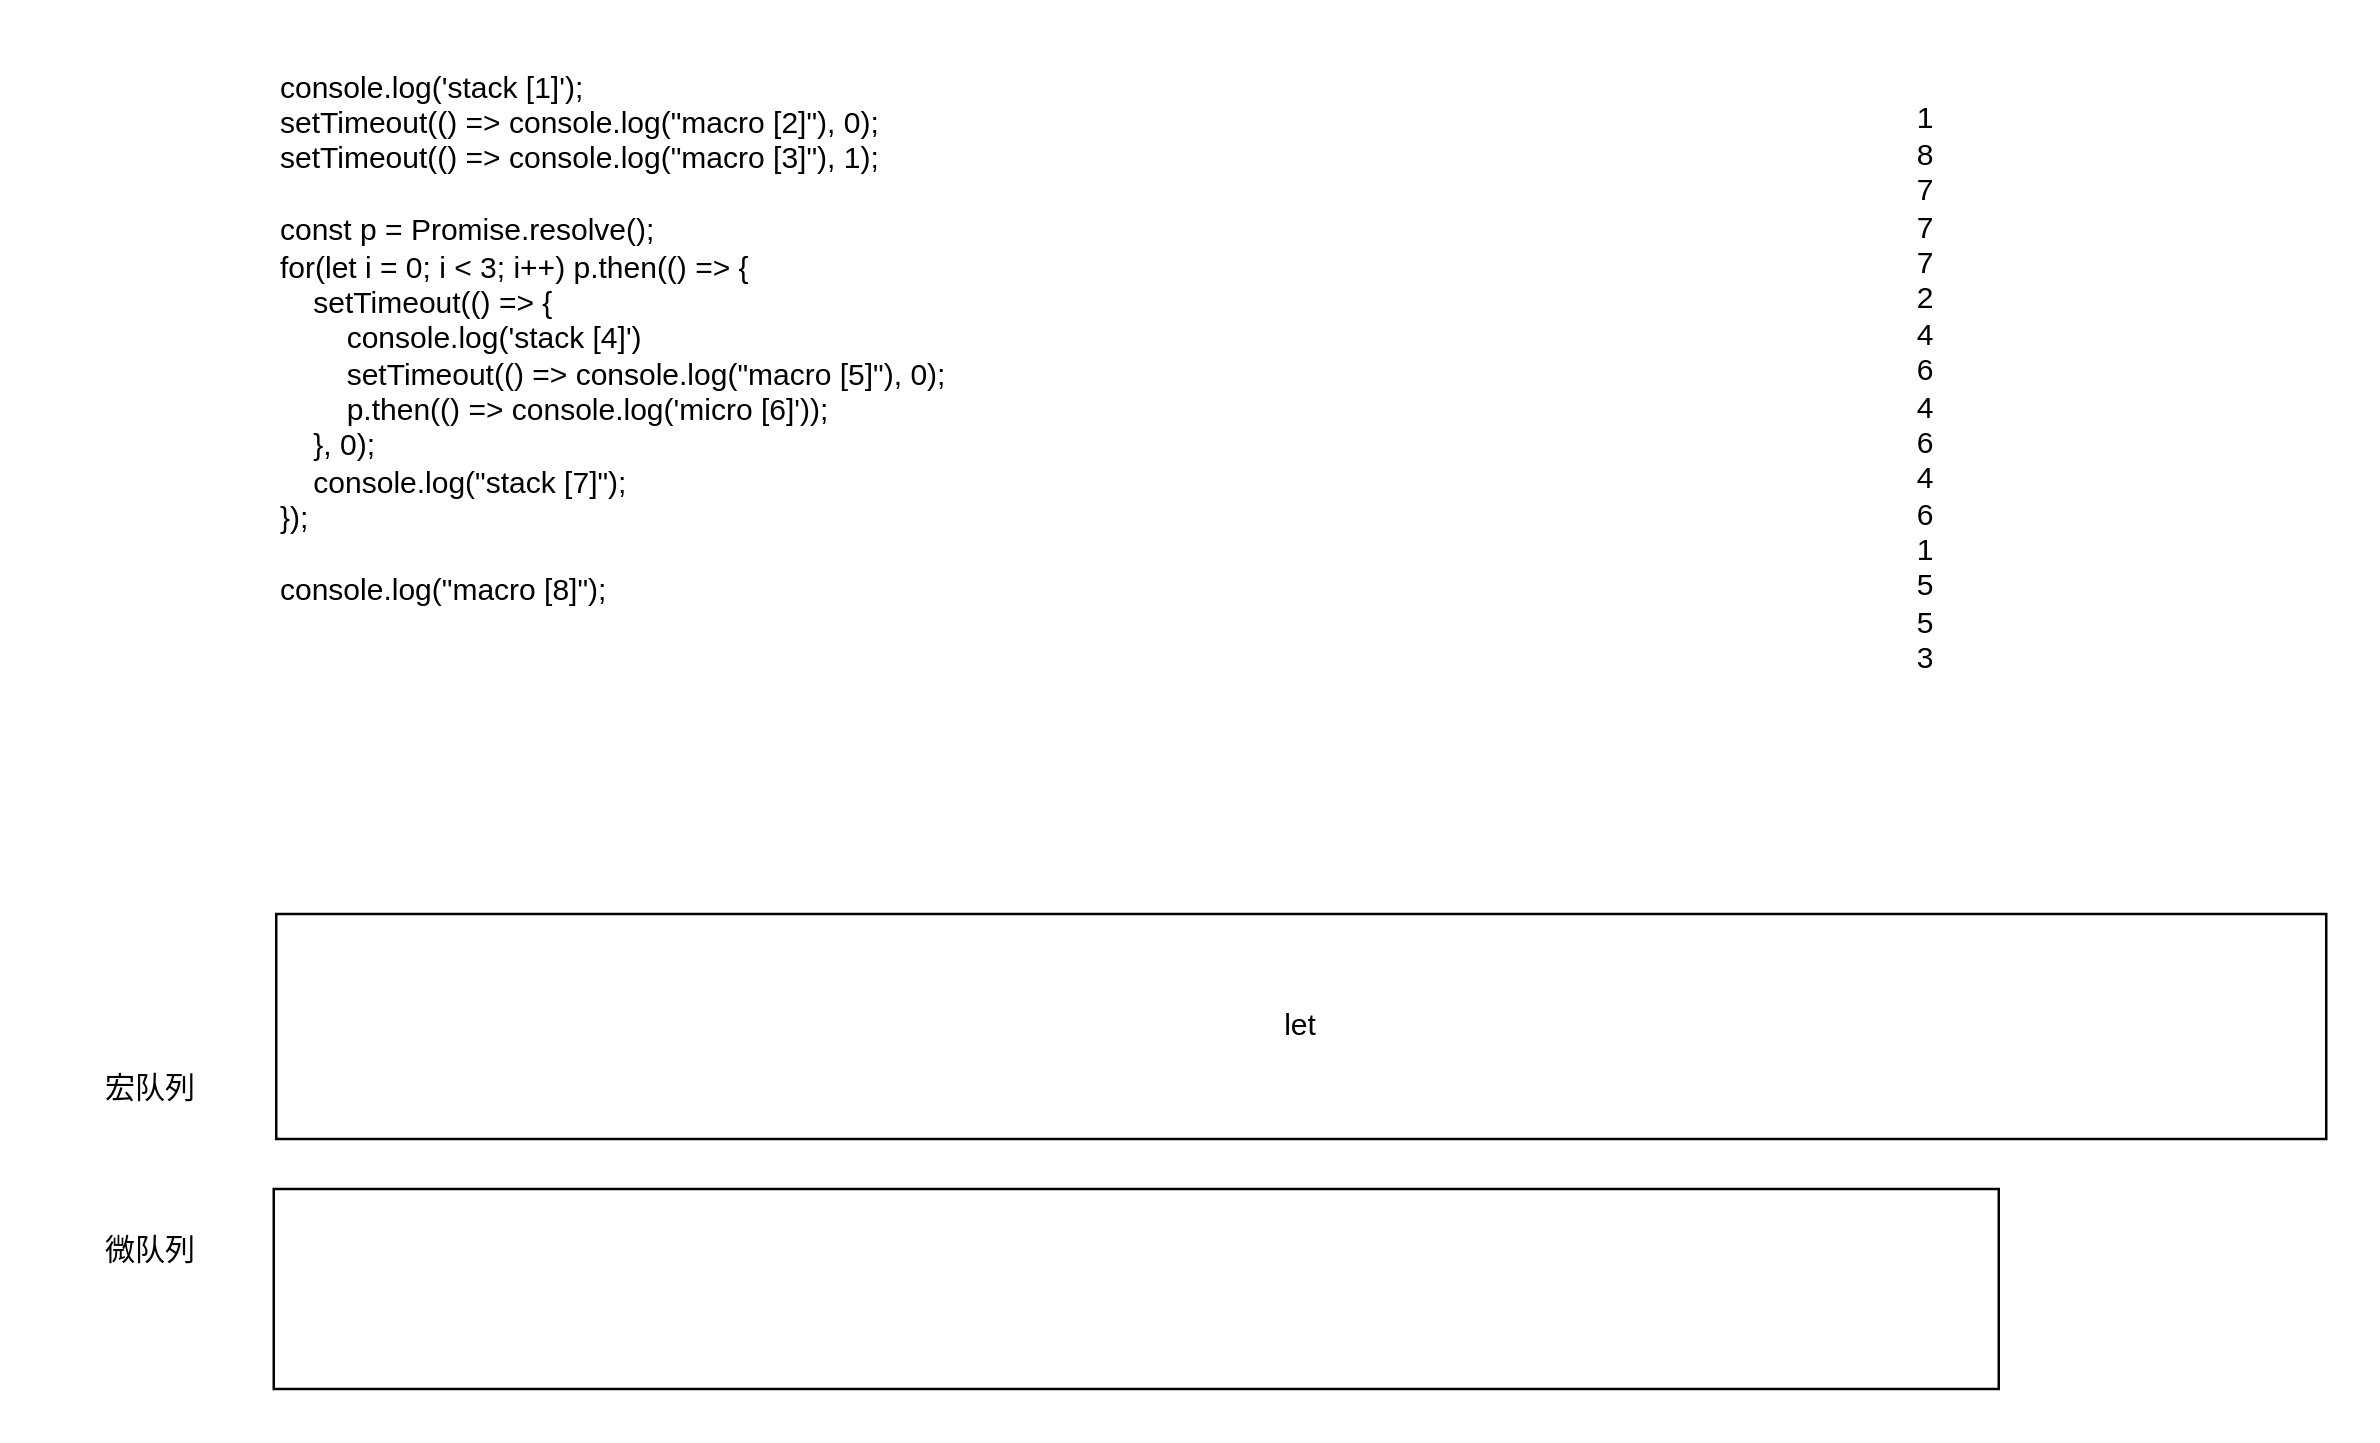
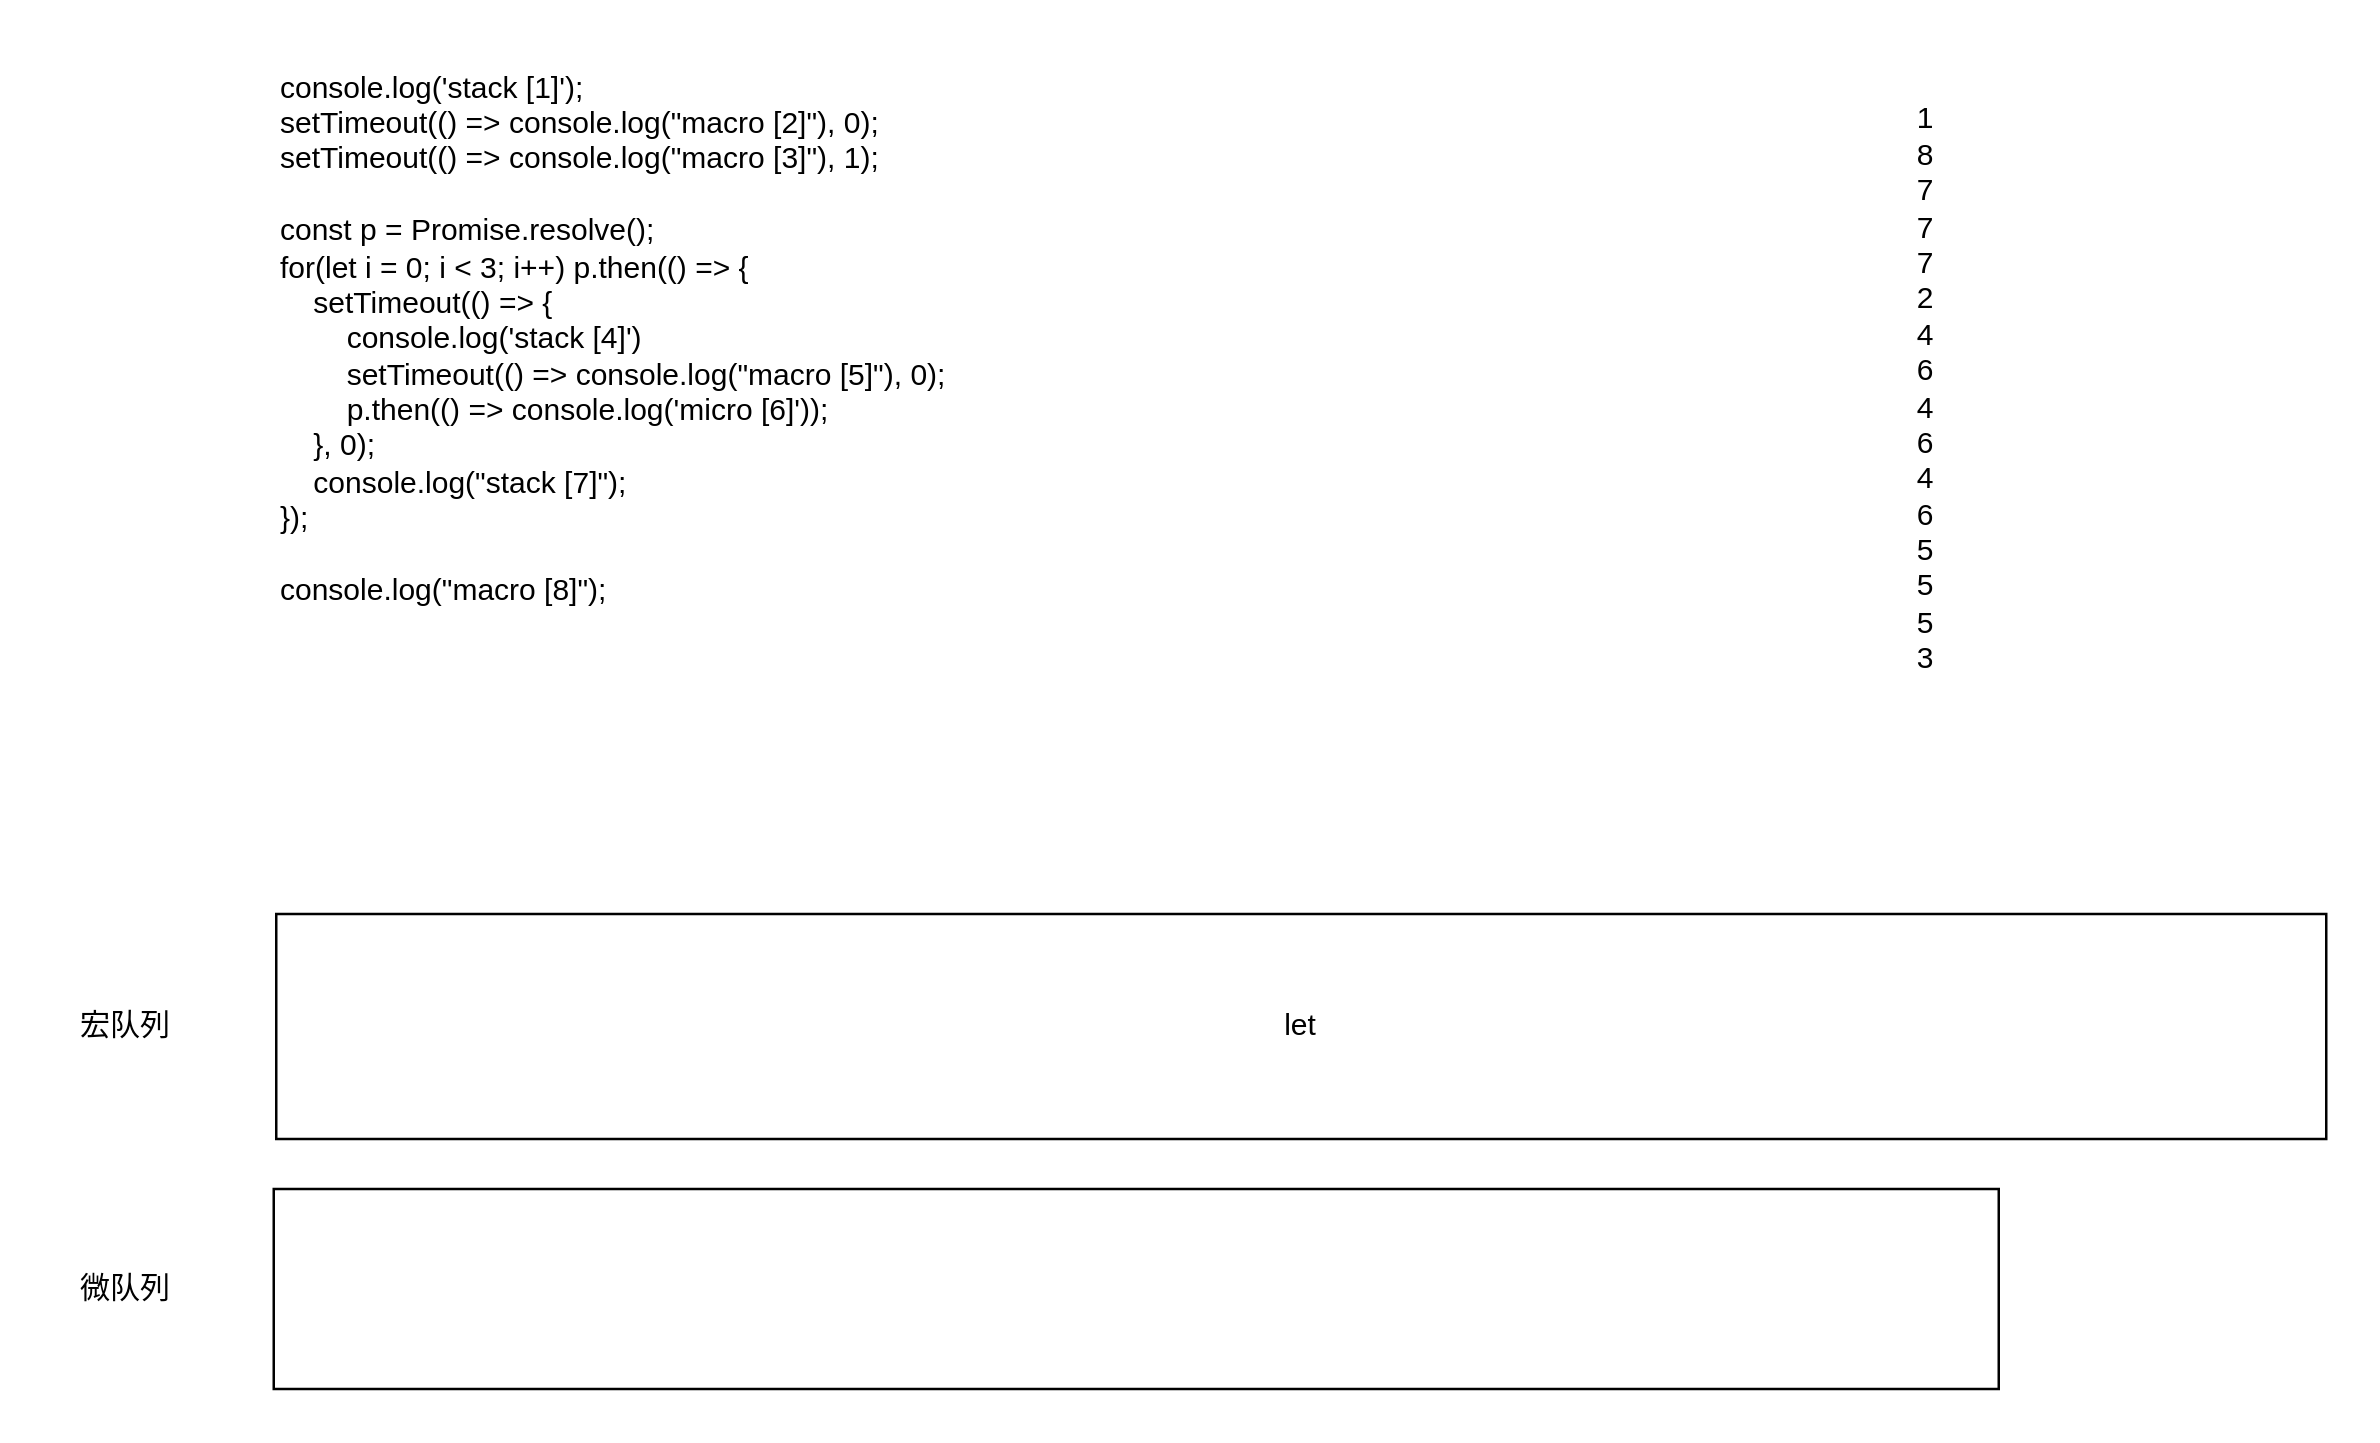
(1926, 389) -> (1926, 389)
(151, 1089) -> (126, 1026)
(151, 1251) -> (126, 1289)
